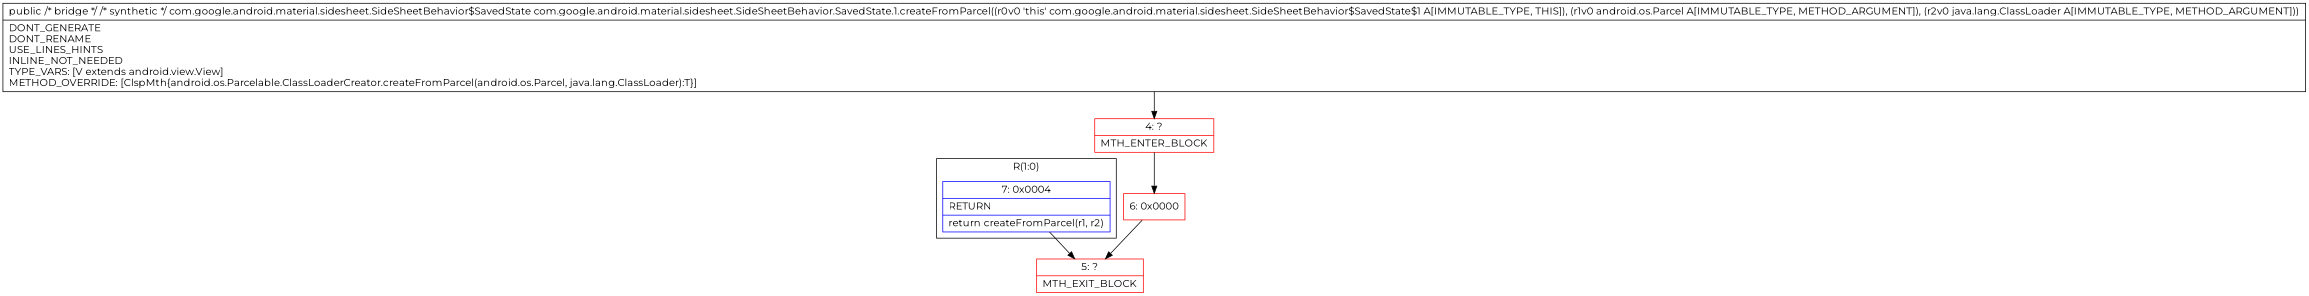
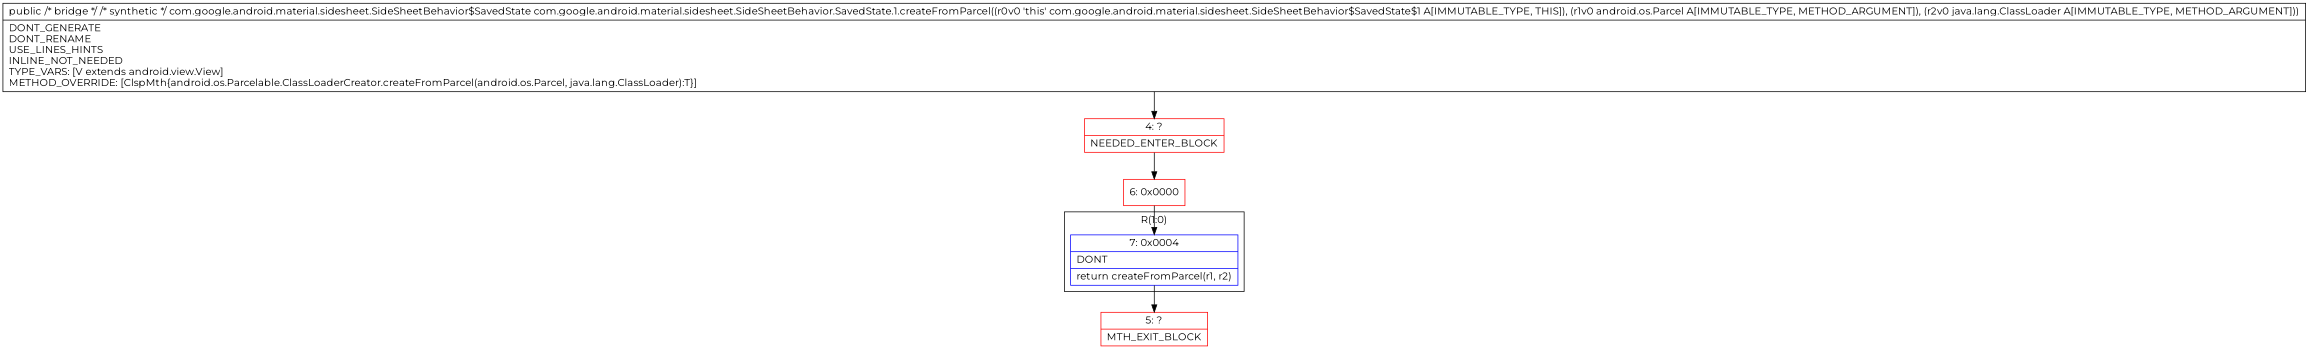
(1154, 144) -> (1154, 144)
(970, 206) -> (1092, 260)
(1126, 237) -> (1154, 217)
